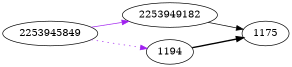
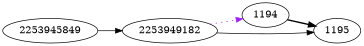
(107, 25) -> (107, 31)
(266, 33) -> (337, 31)
(116, 44) -> (223, 22)
